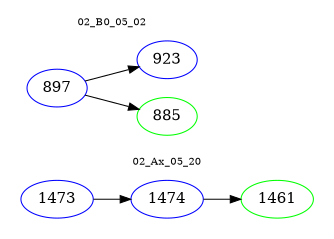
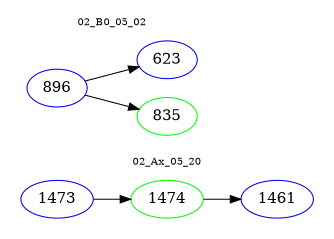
(167, 60) -> (167, 60)
(57, 88) -> (57, 88)
(167, 116) -> (167, 116)
(167, 199) -> (167, 199)
(277, 199) -> (277, 199)
